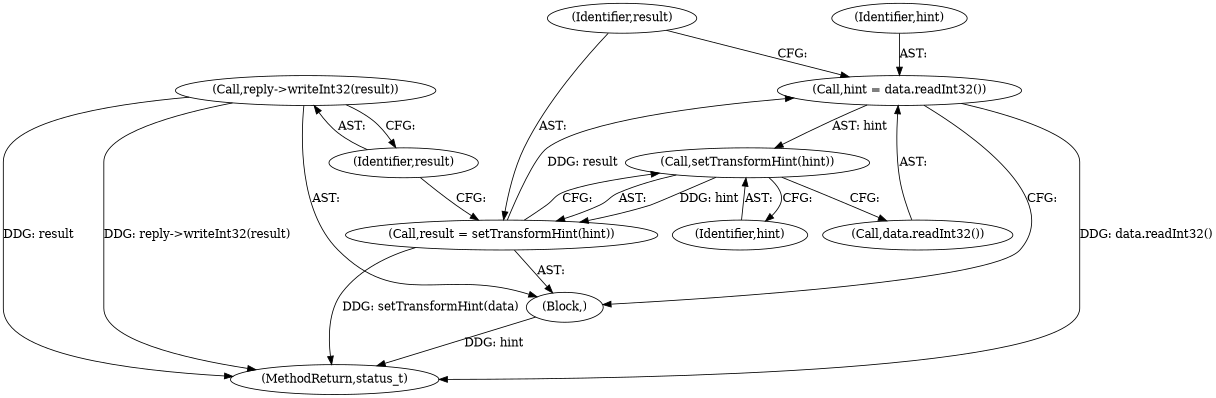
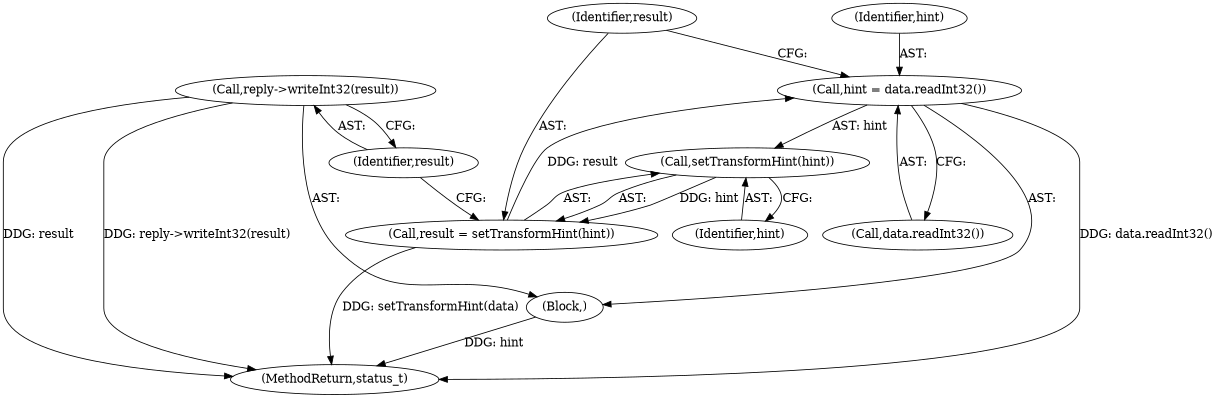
(830, 197) -> (936, 156)
(579, 199) -> (579, 199)
(1044, 199) -> (1044, 199)
(531, 268) -> none
